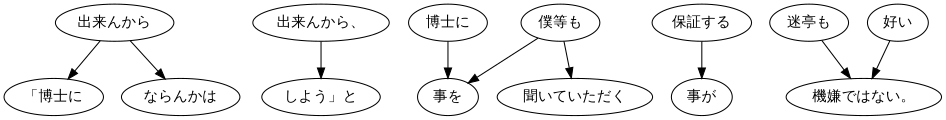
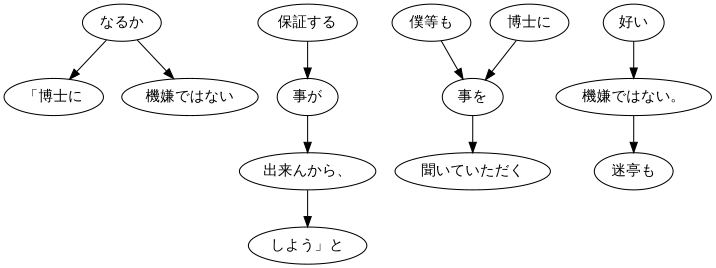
(115, 23) -> (122, 23)
(567, 54) -> (473, 129)
(833, 55) -> (634, 129)
(181, 97) -> (190, 97)
none -> (308, 129)
